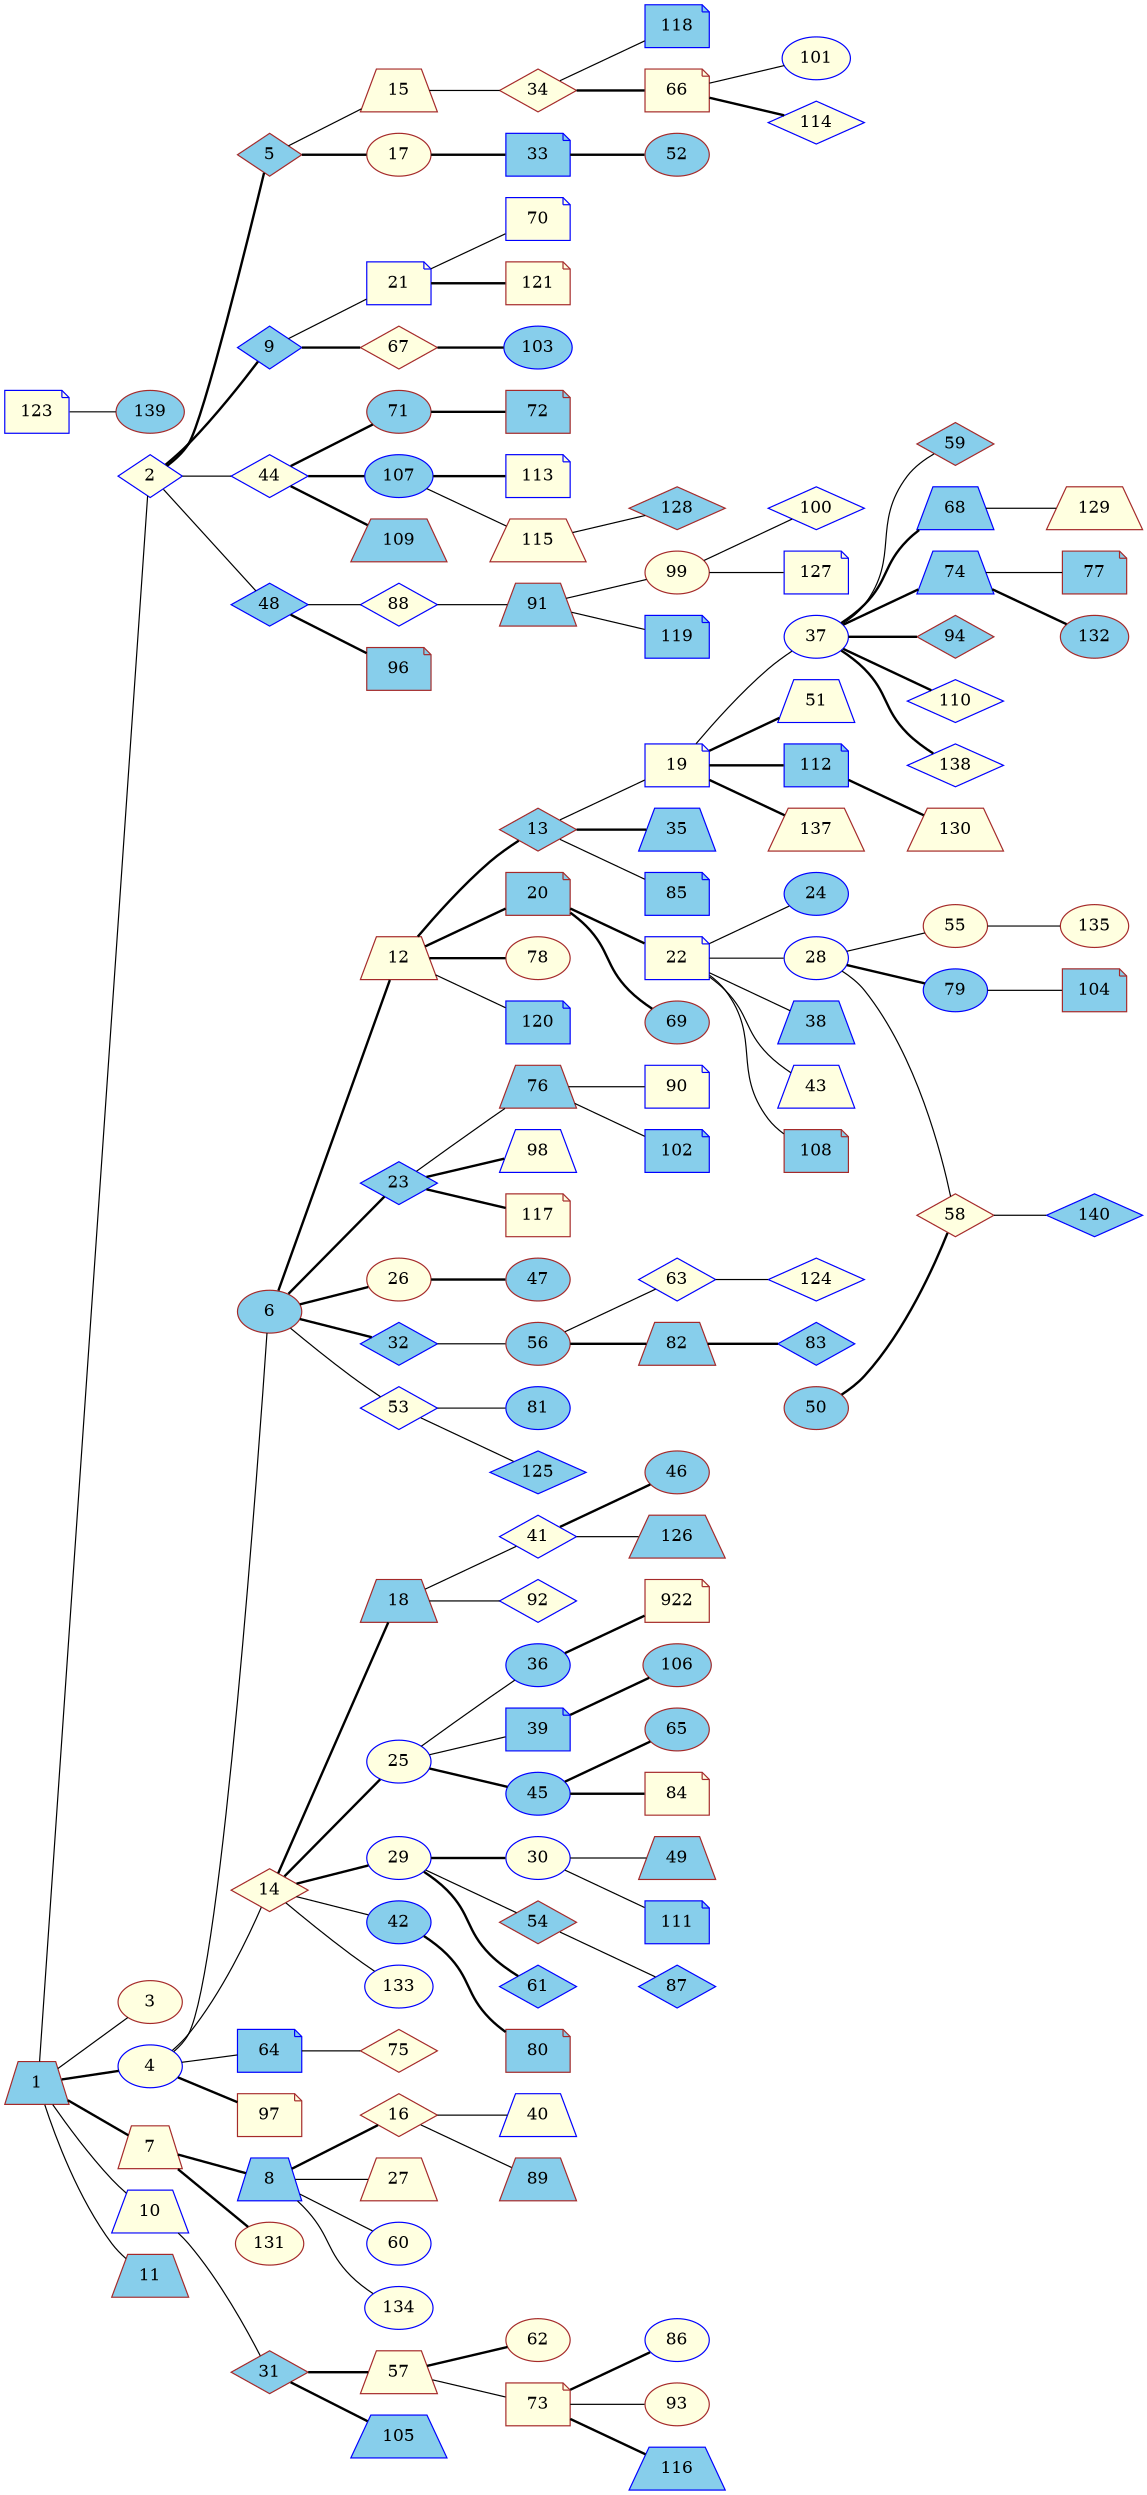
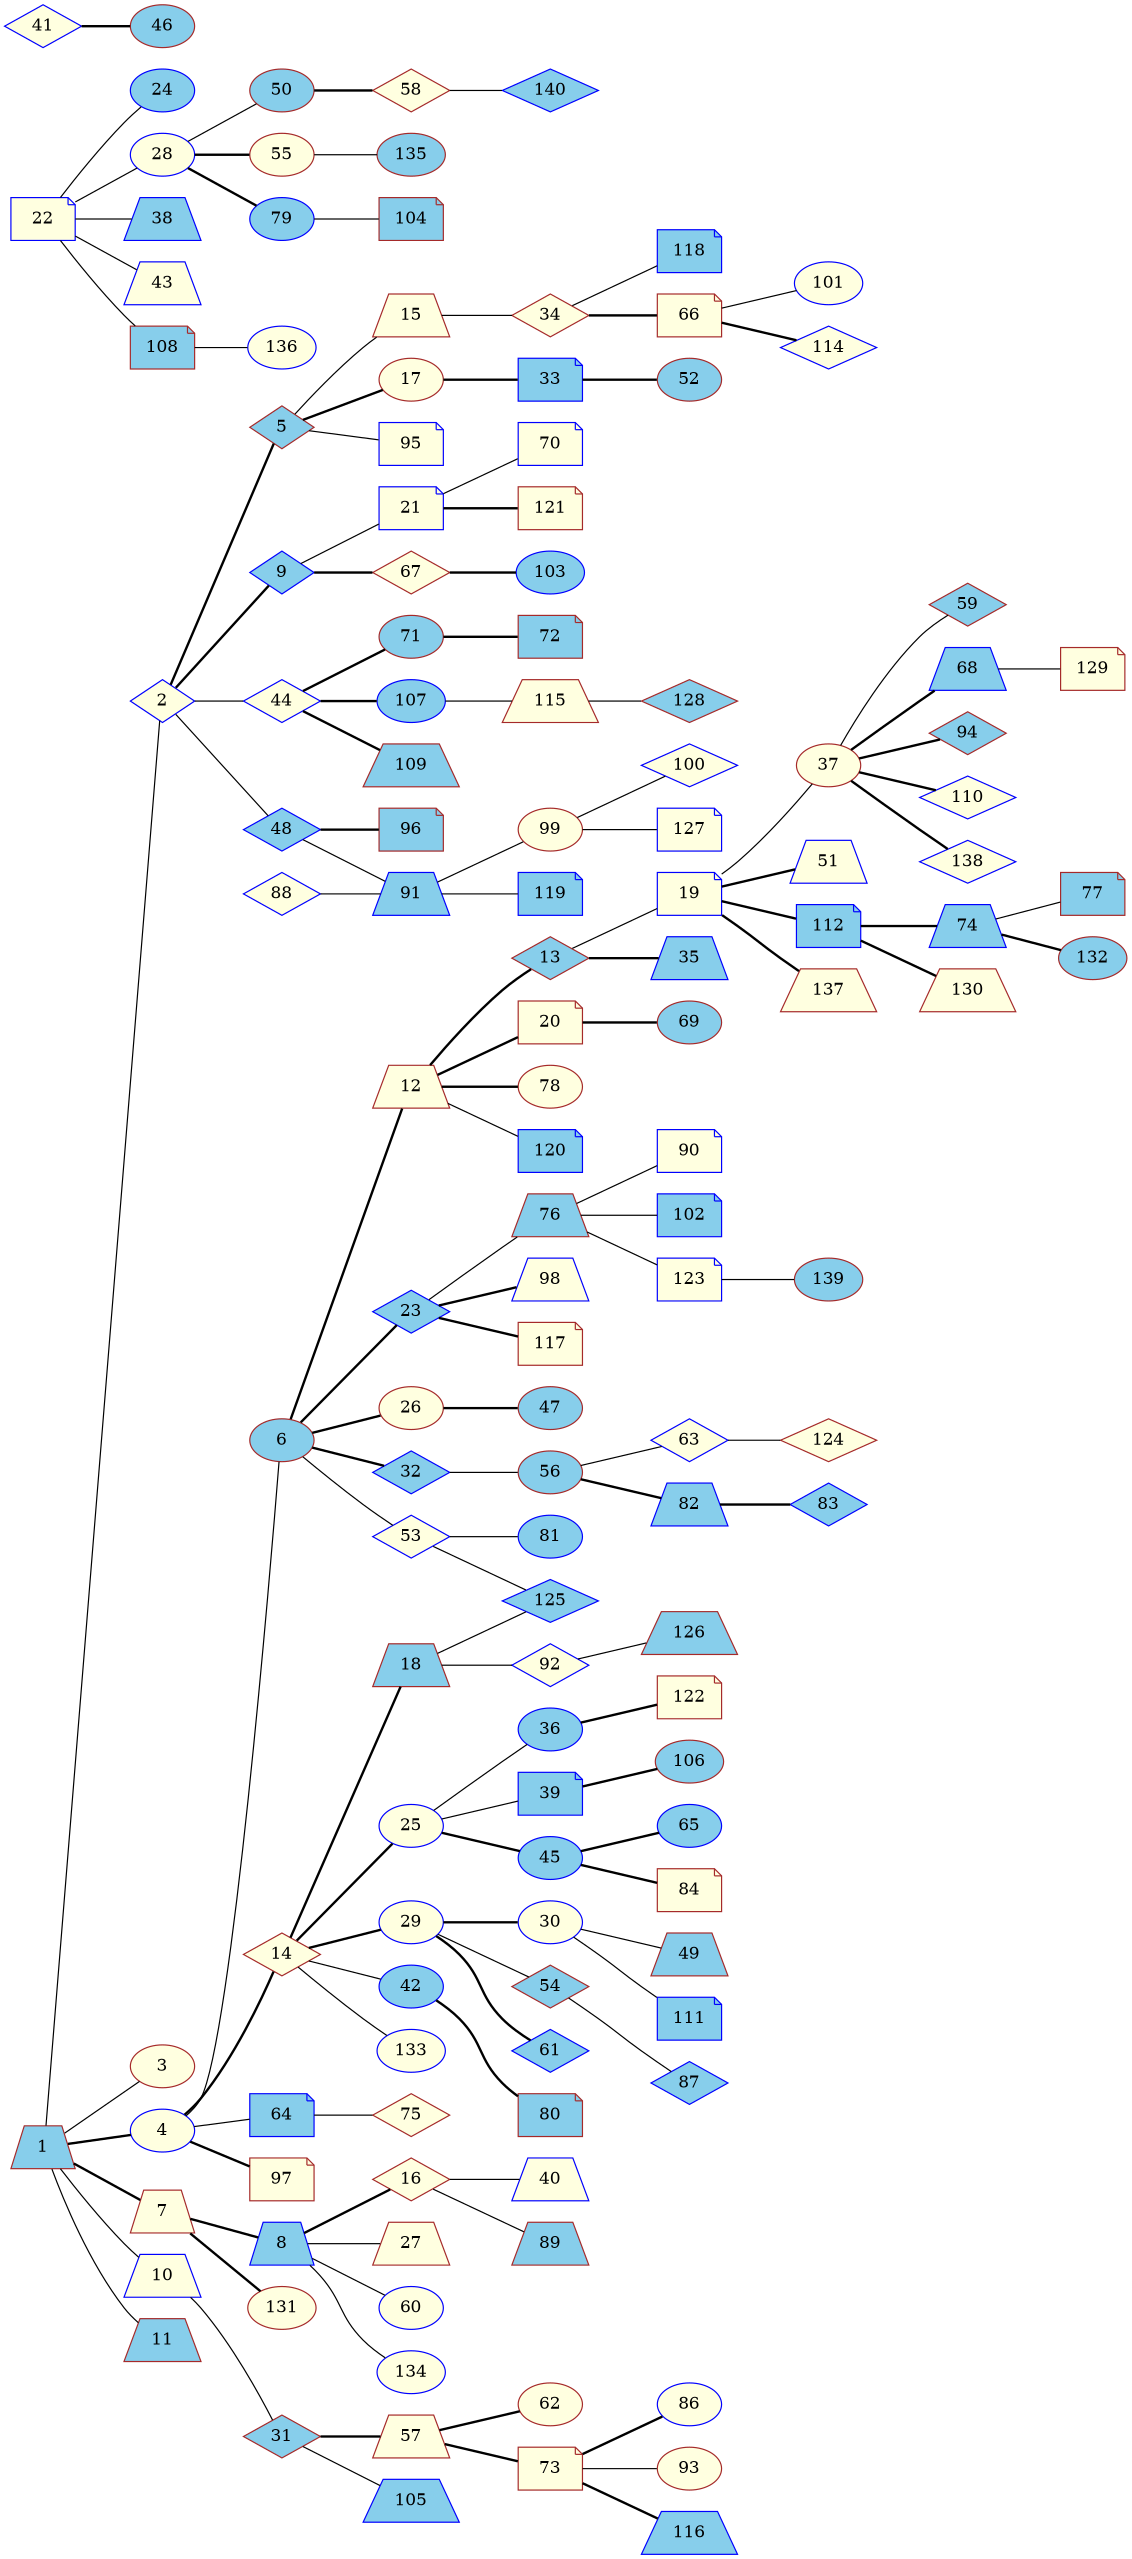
none -> (282, 348)
none -> (411, 444)
(538, 476) -> none
(1095, 508) -> (1093, 669)
(334, 605) -> (344, 860)
(538, 605) -> (411, 894)
(881, 607) -> (899, 926)
(816, 637) -> (829, 765)
(538, 894) -> (550, 1022)
(677, 894) -> none
(607, 926) -> none
(1095, 926) -> (411, 155)
(886, 942) -> (222, 155)
(913, 1075) -> (222, 123)
none -> (622, 1248)
(816, 1280) -> (829, 1440)
(677, 1344) -> (689, 1505)
(608, 1537) -> (612, 1651)
(471, 1568) -> (482, 1633)
(677, 1601) -> (689, 1697)
(677, 1729) -> (689, 1826)
(223, 1983) -> (235, 2047)
(469, 2388) -> (481, 2453)
(329, 2402) -> (341, 2466)
